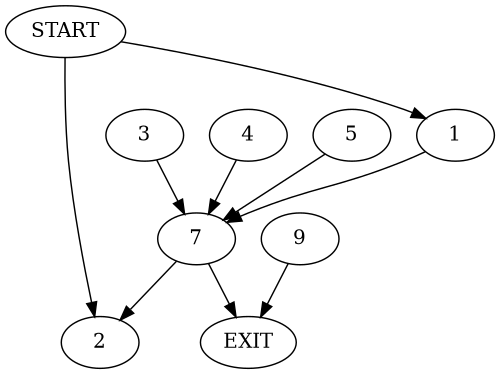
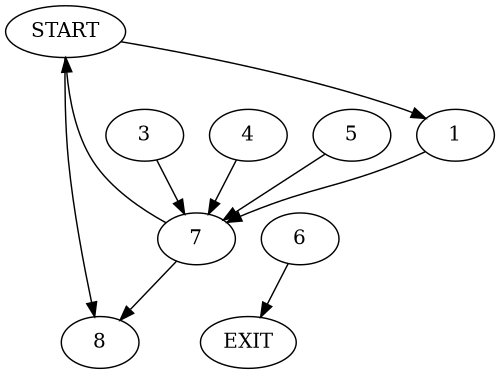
(300, 239) -> (300, 239)
(219, 284) -> (94, 162)
(100, 342) -> (100, 342)
